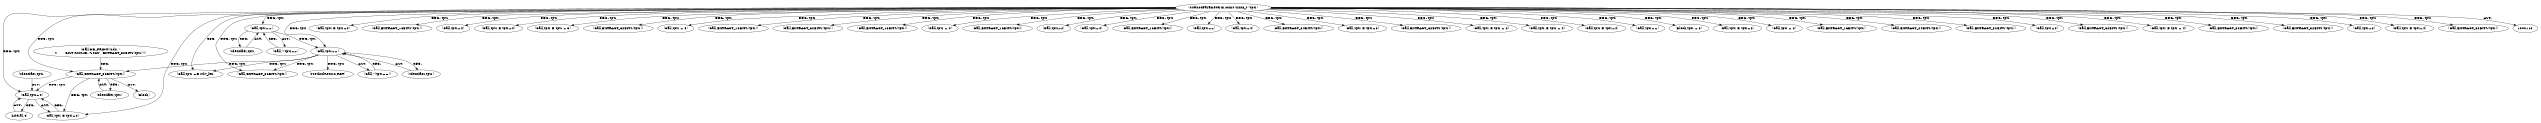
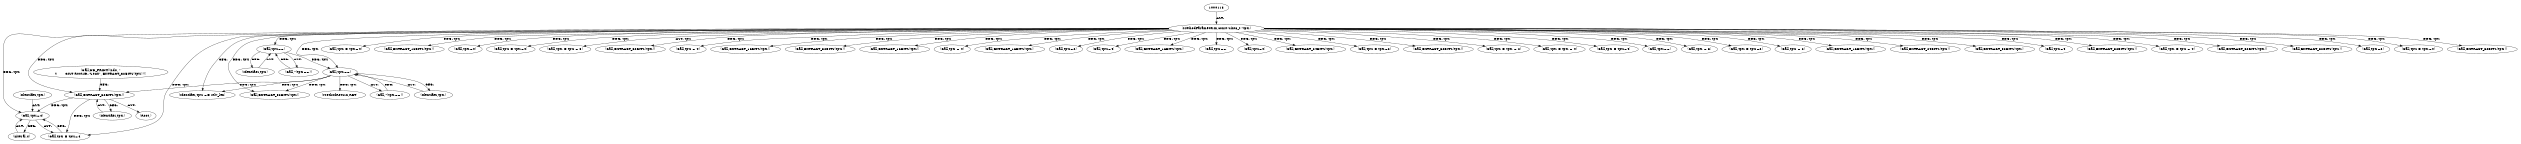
(1893, 10) -> (1216, 17)
(671, 18) -> (684, 39)
(1689, 28) -> (1699, 49)
(196, 74) -> (202, 95)
(144, 95) -> (146, 116)
